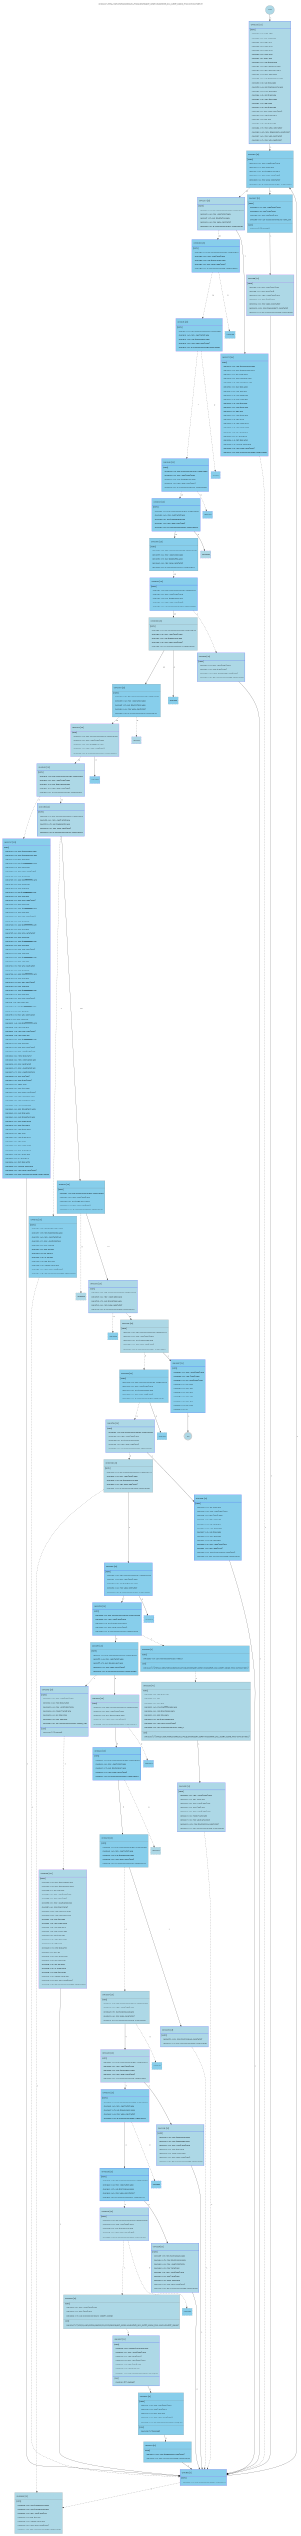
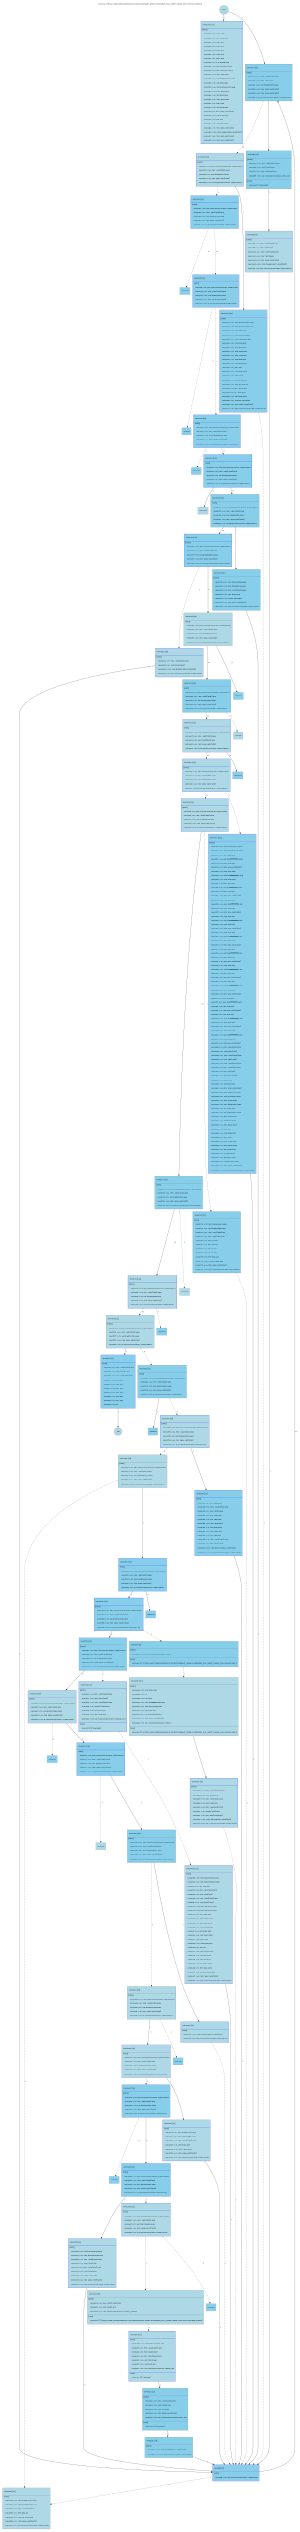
(270, 147) -> (252, 32)
none -> (236, 590)
